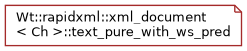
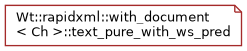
(123, 25) -> (123, 25)
